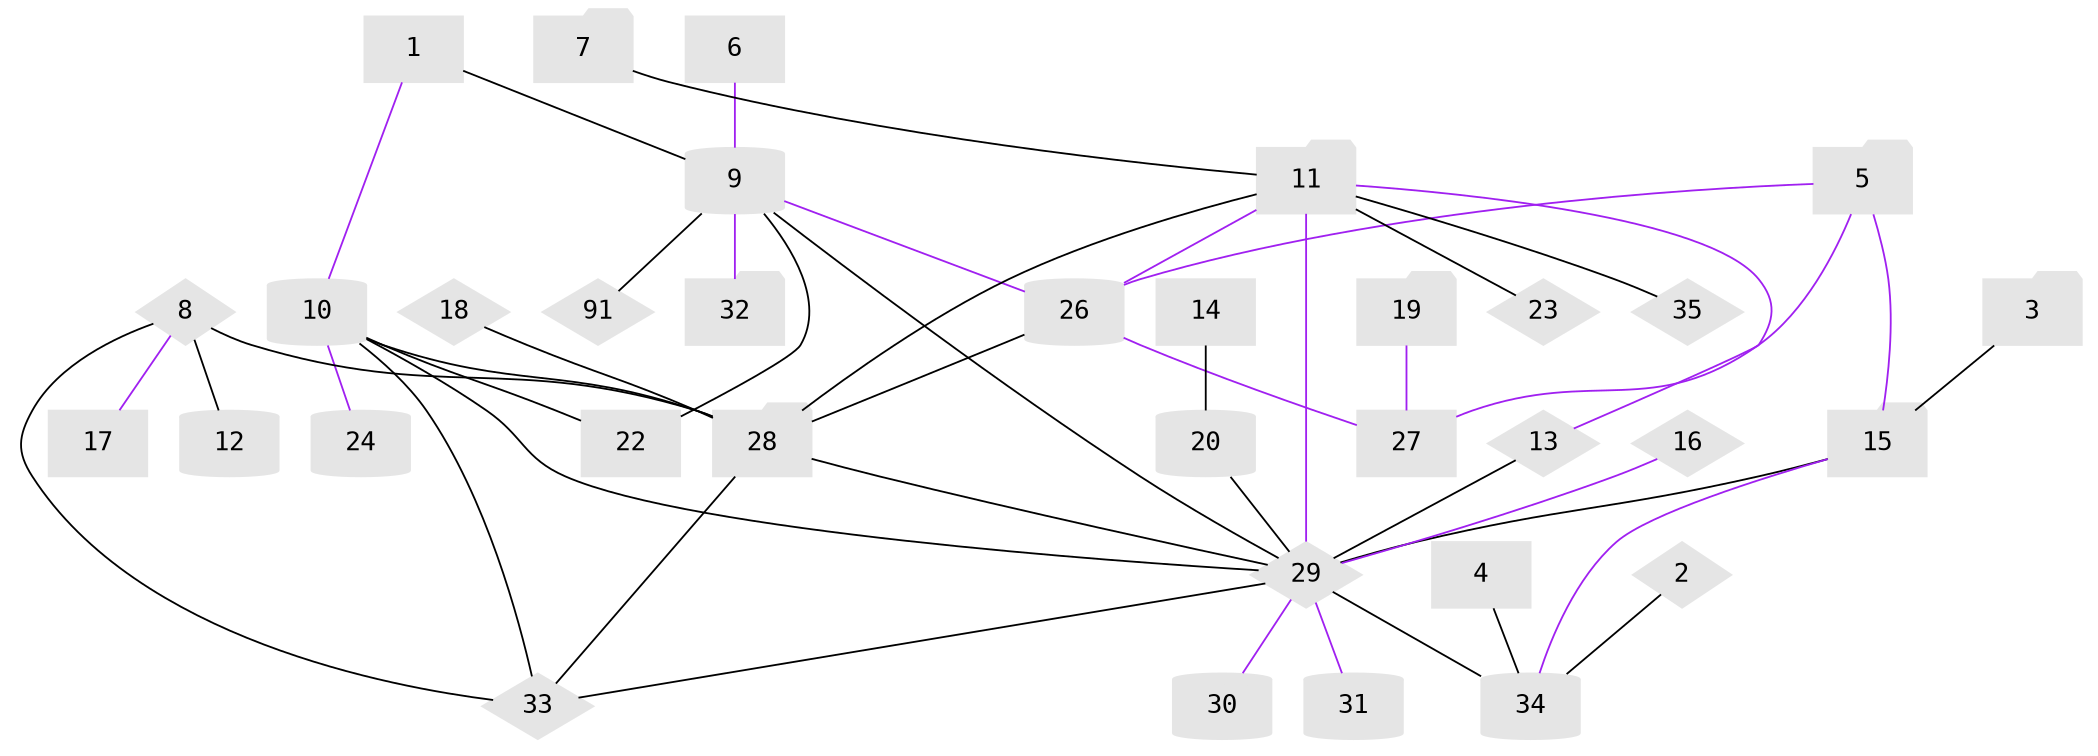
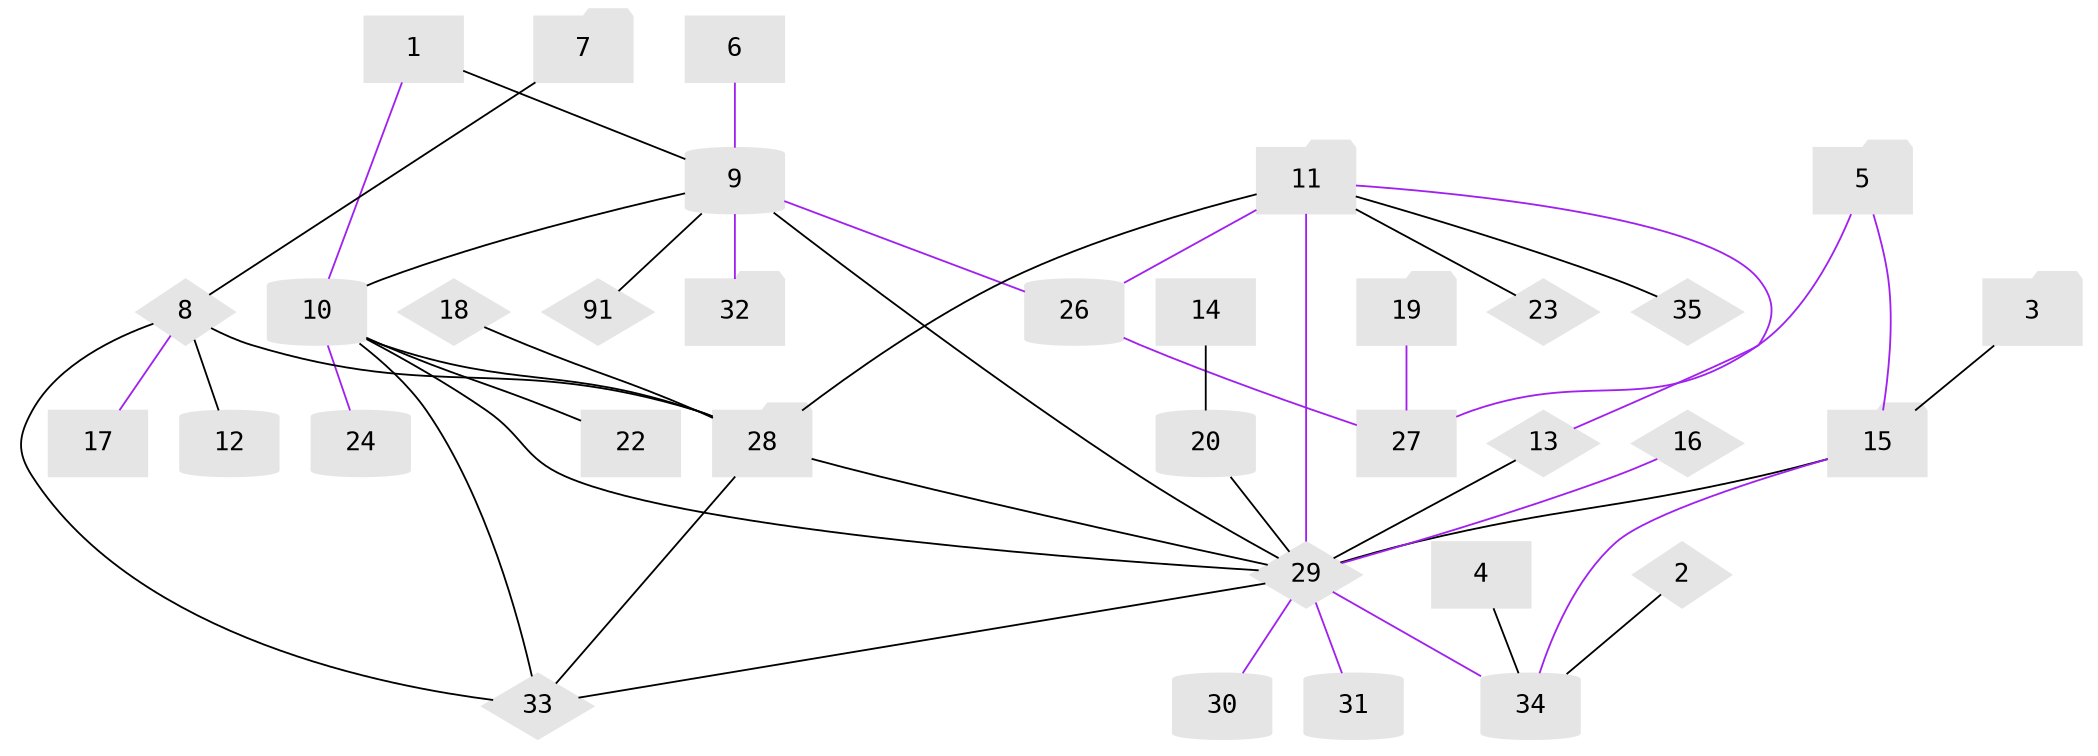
(942, 136) -> (380, 183)
(1465, 214) -> none
(801, 343) -> (524, 234)
(918, 378) -> none
(1407, 634) -> (1407, 634)
